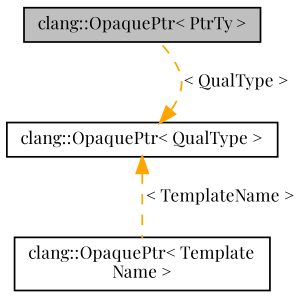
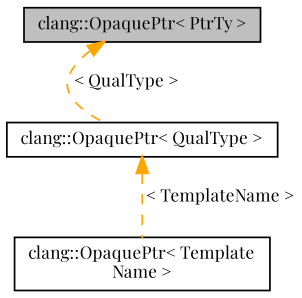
(180, 74) -> (69, 92)
